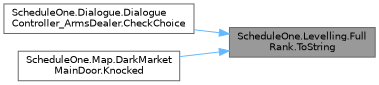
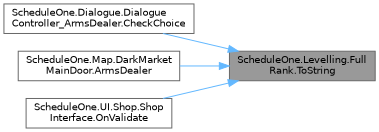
(99, 66) -> (99, 66)
none -> (99, 113)
